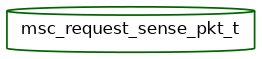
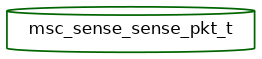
(131, 30) -> (131, 30)
